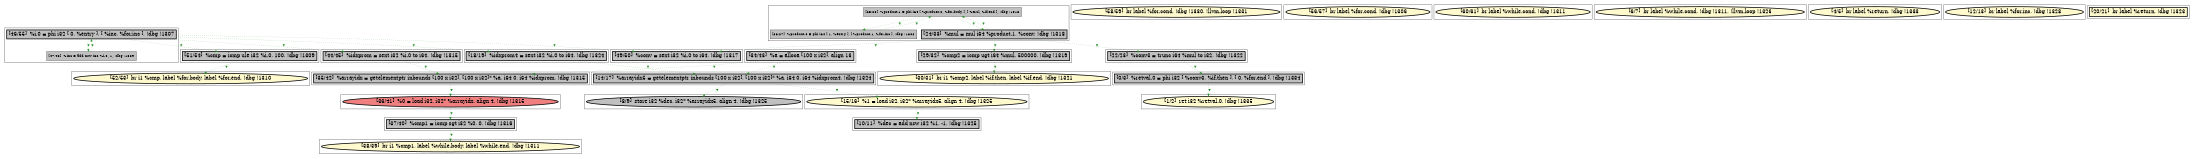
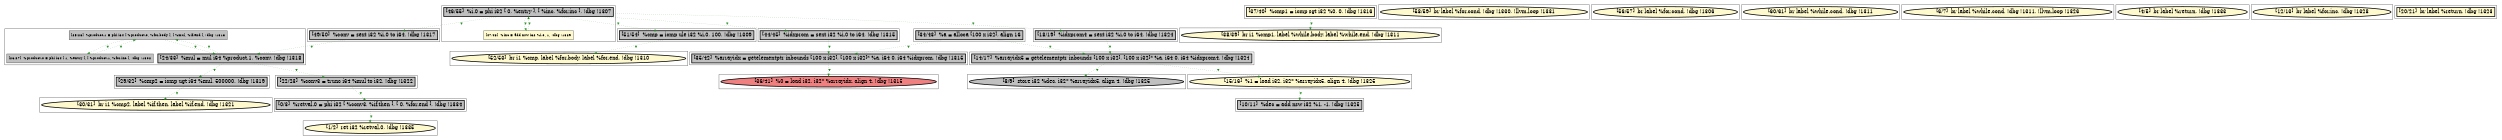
(834, 45) -> (303, 47)
(91, 56) -> (529, 35)
(450, 112) -> none
(450, 124) -> (1310, 12)
